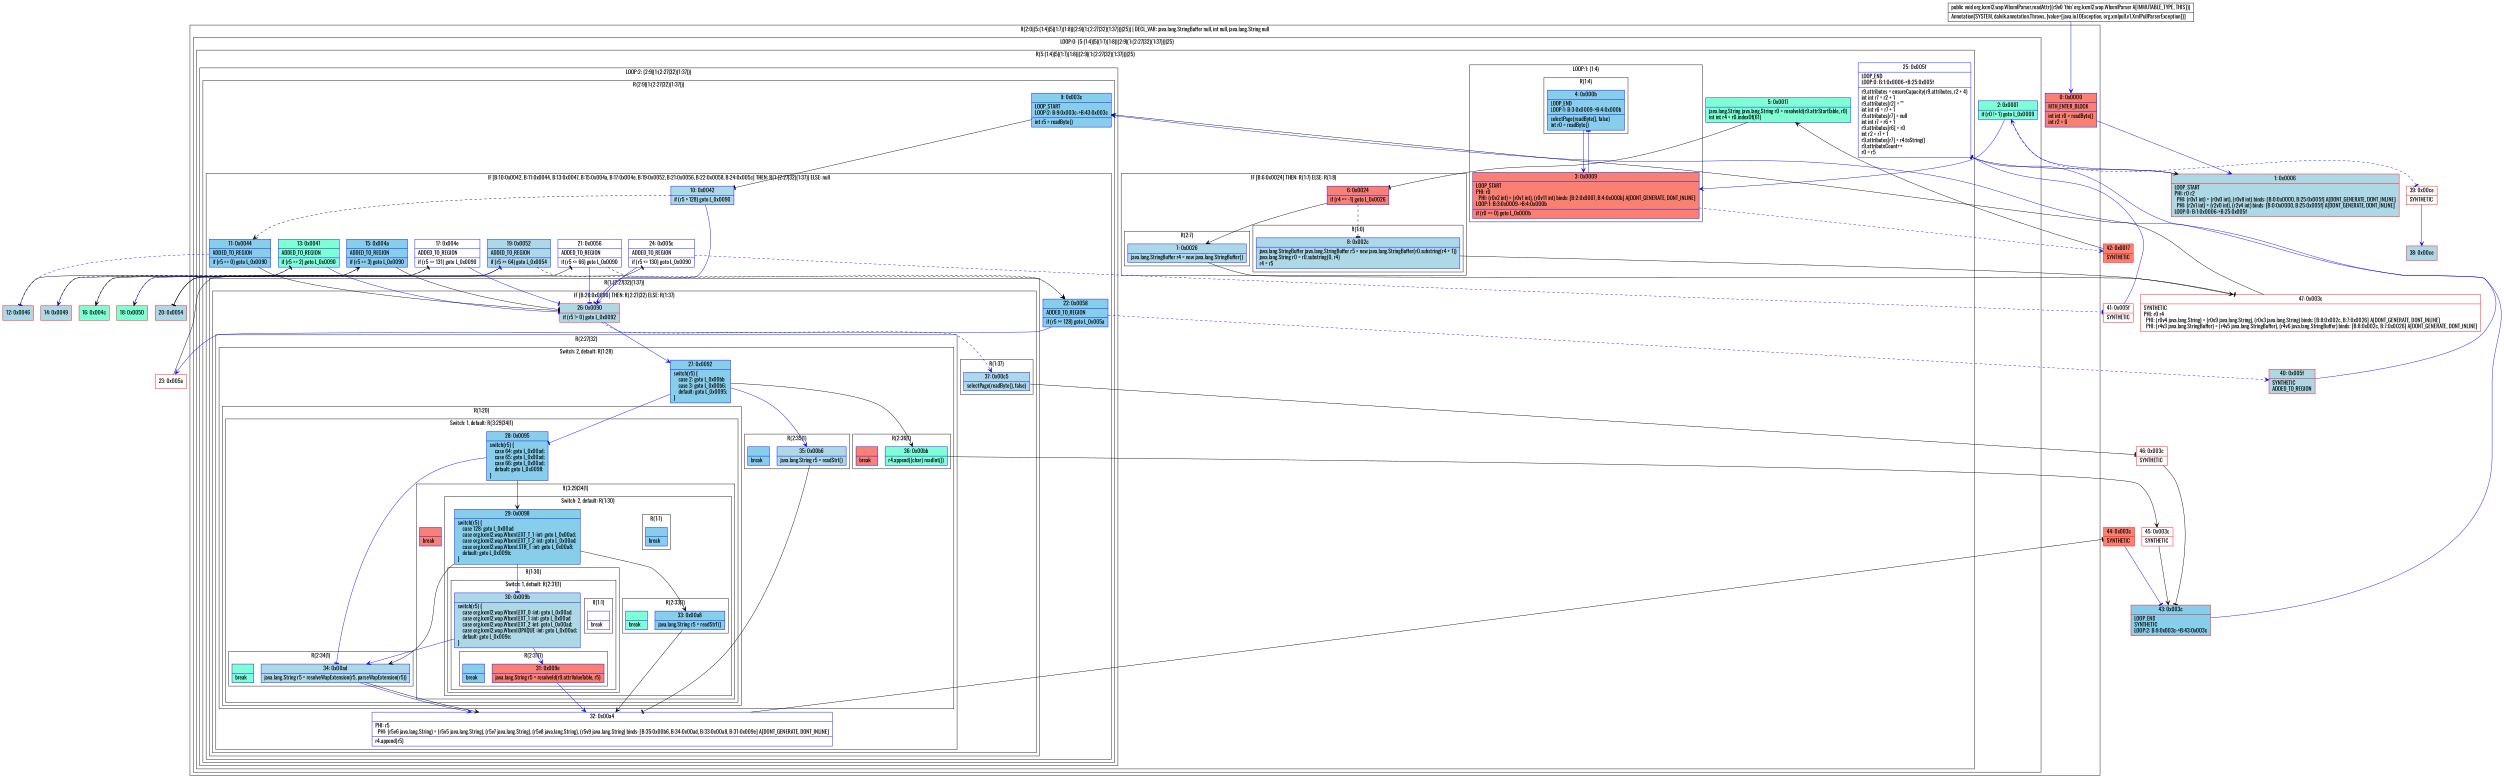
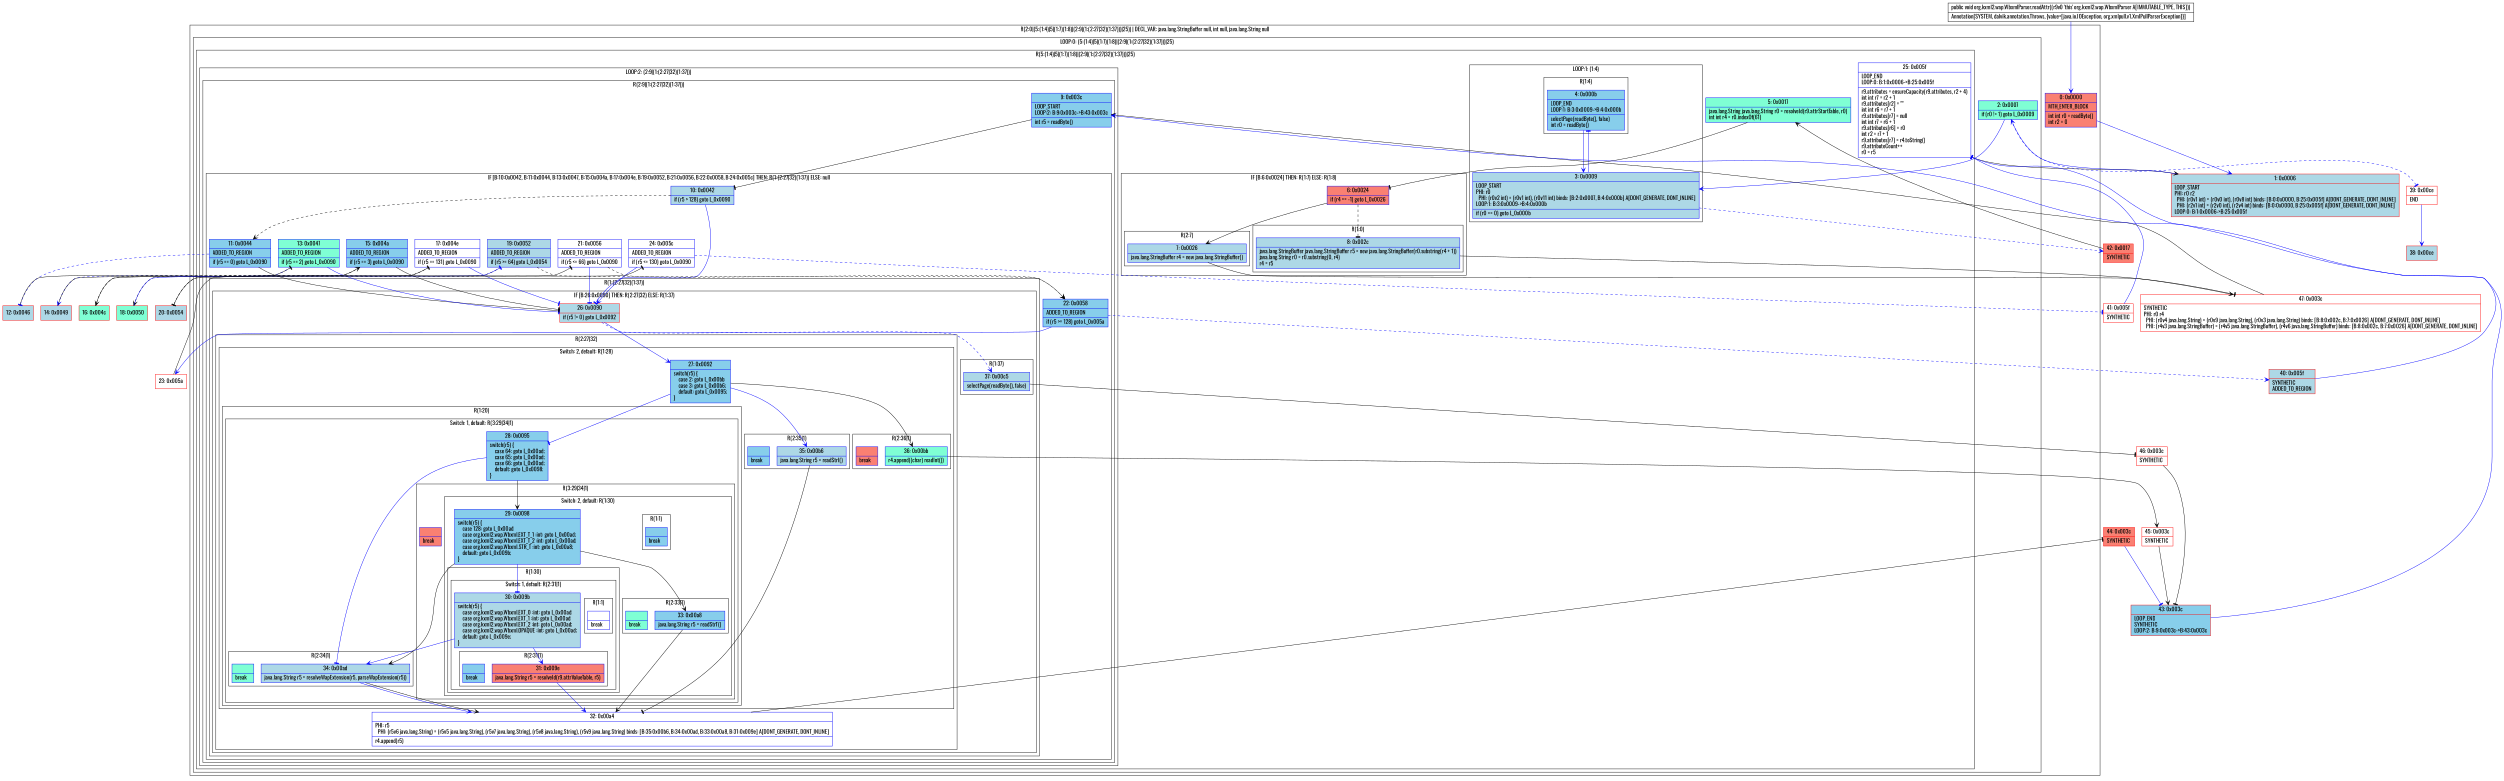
(1586, 195) -> (1586, 195)
(2421, 200) -> (2414, 200)
(332, 276) -> (332, 276)
